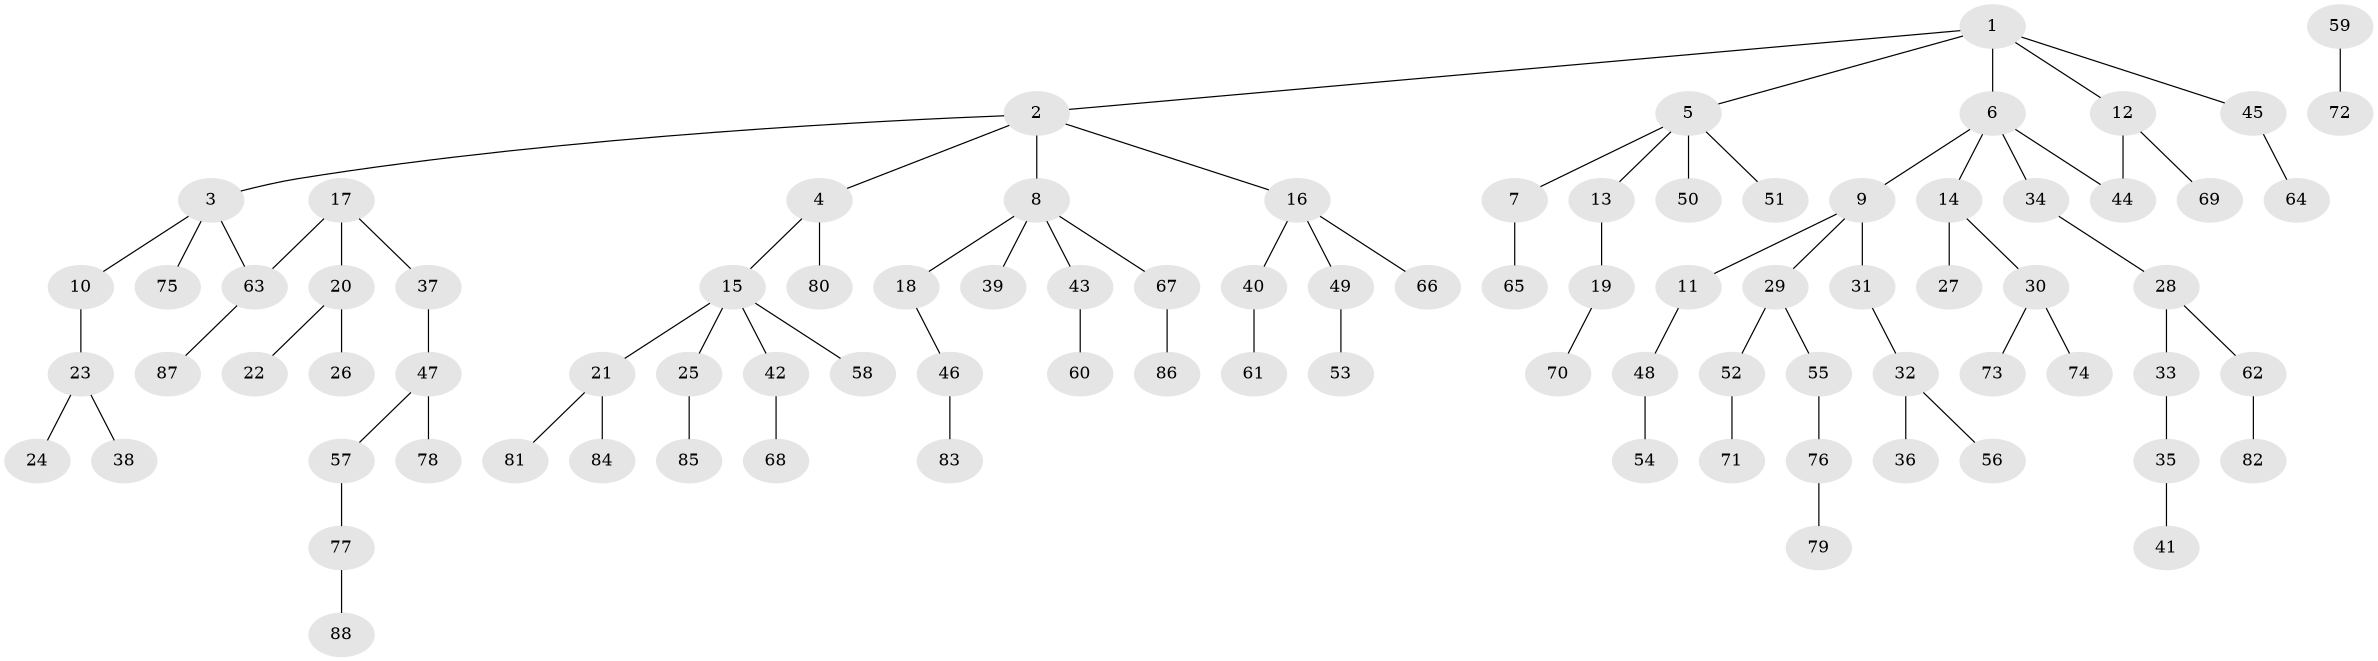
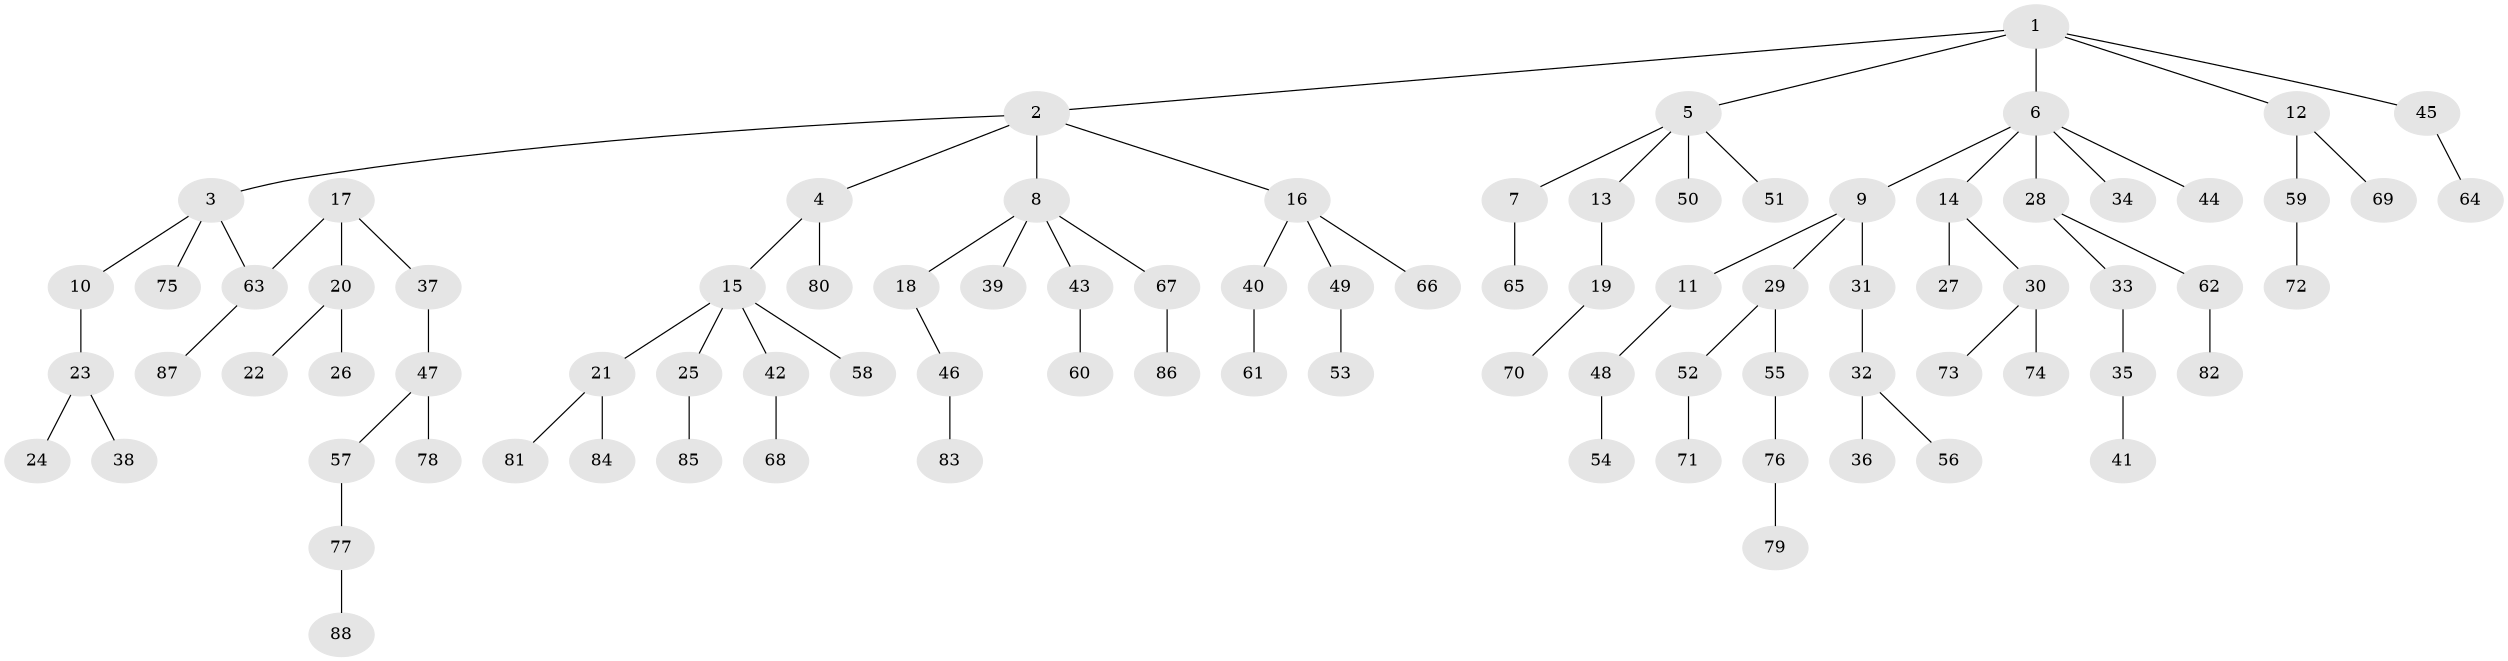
(2123, 157) -> (2297, 157)
(2101, 244) -> (2036, 157)
